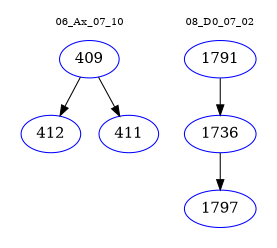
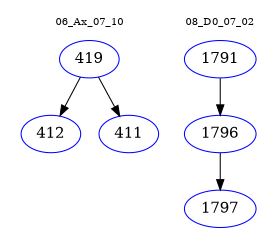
(89, 59) -> (89, 59)
(220, 134) -> (220, 134)
